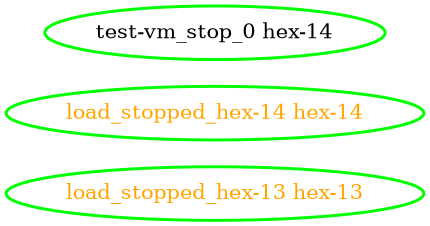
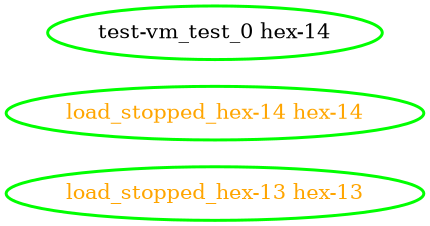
(215, 33) -> (215, 33)
